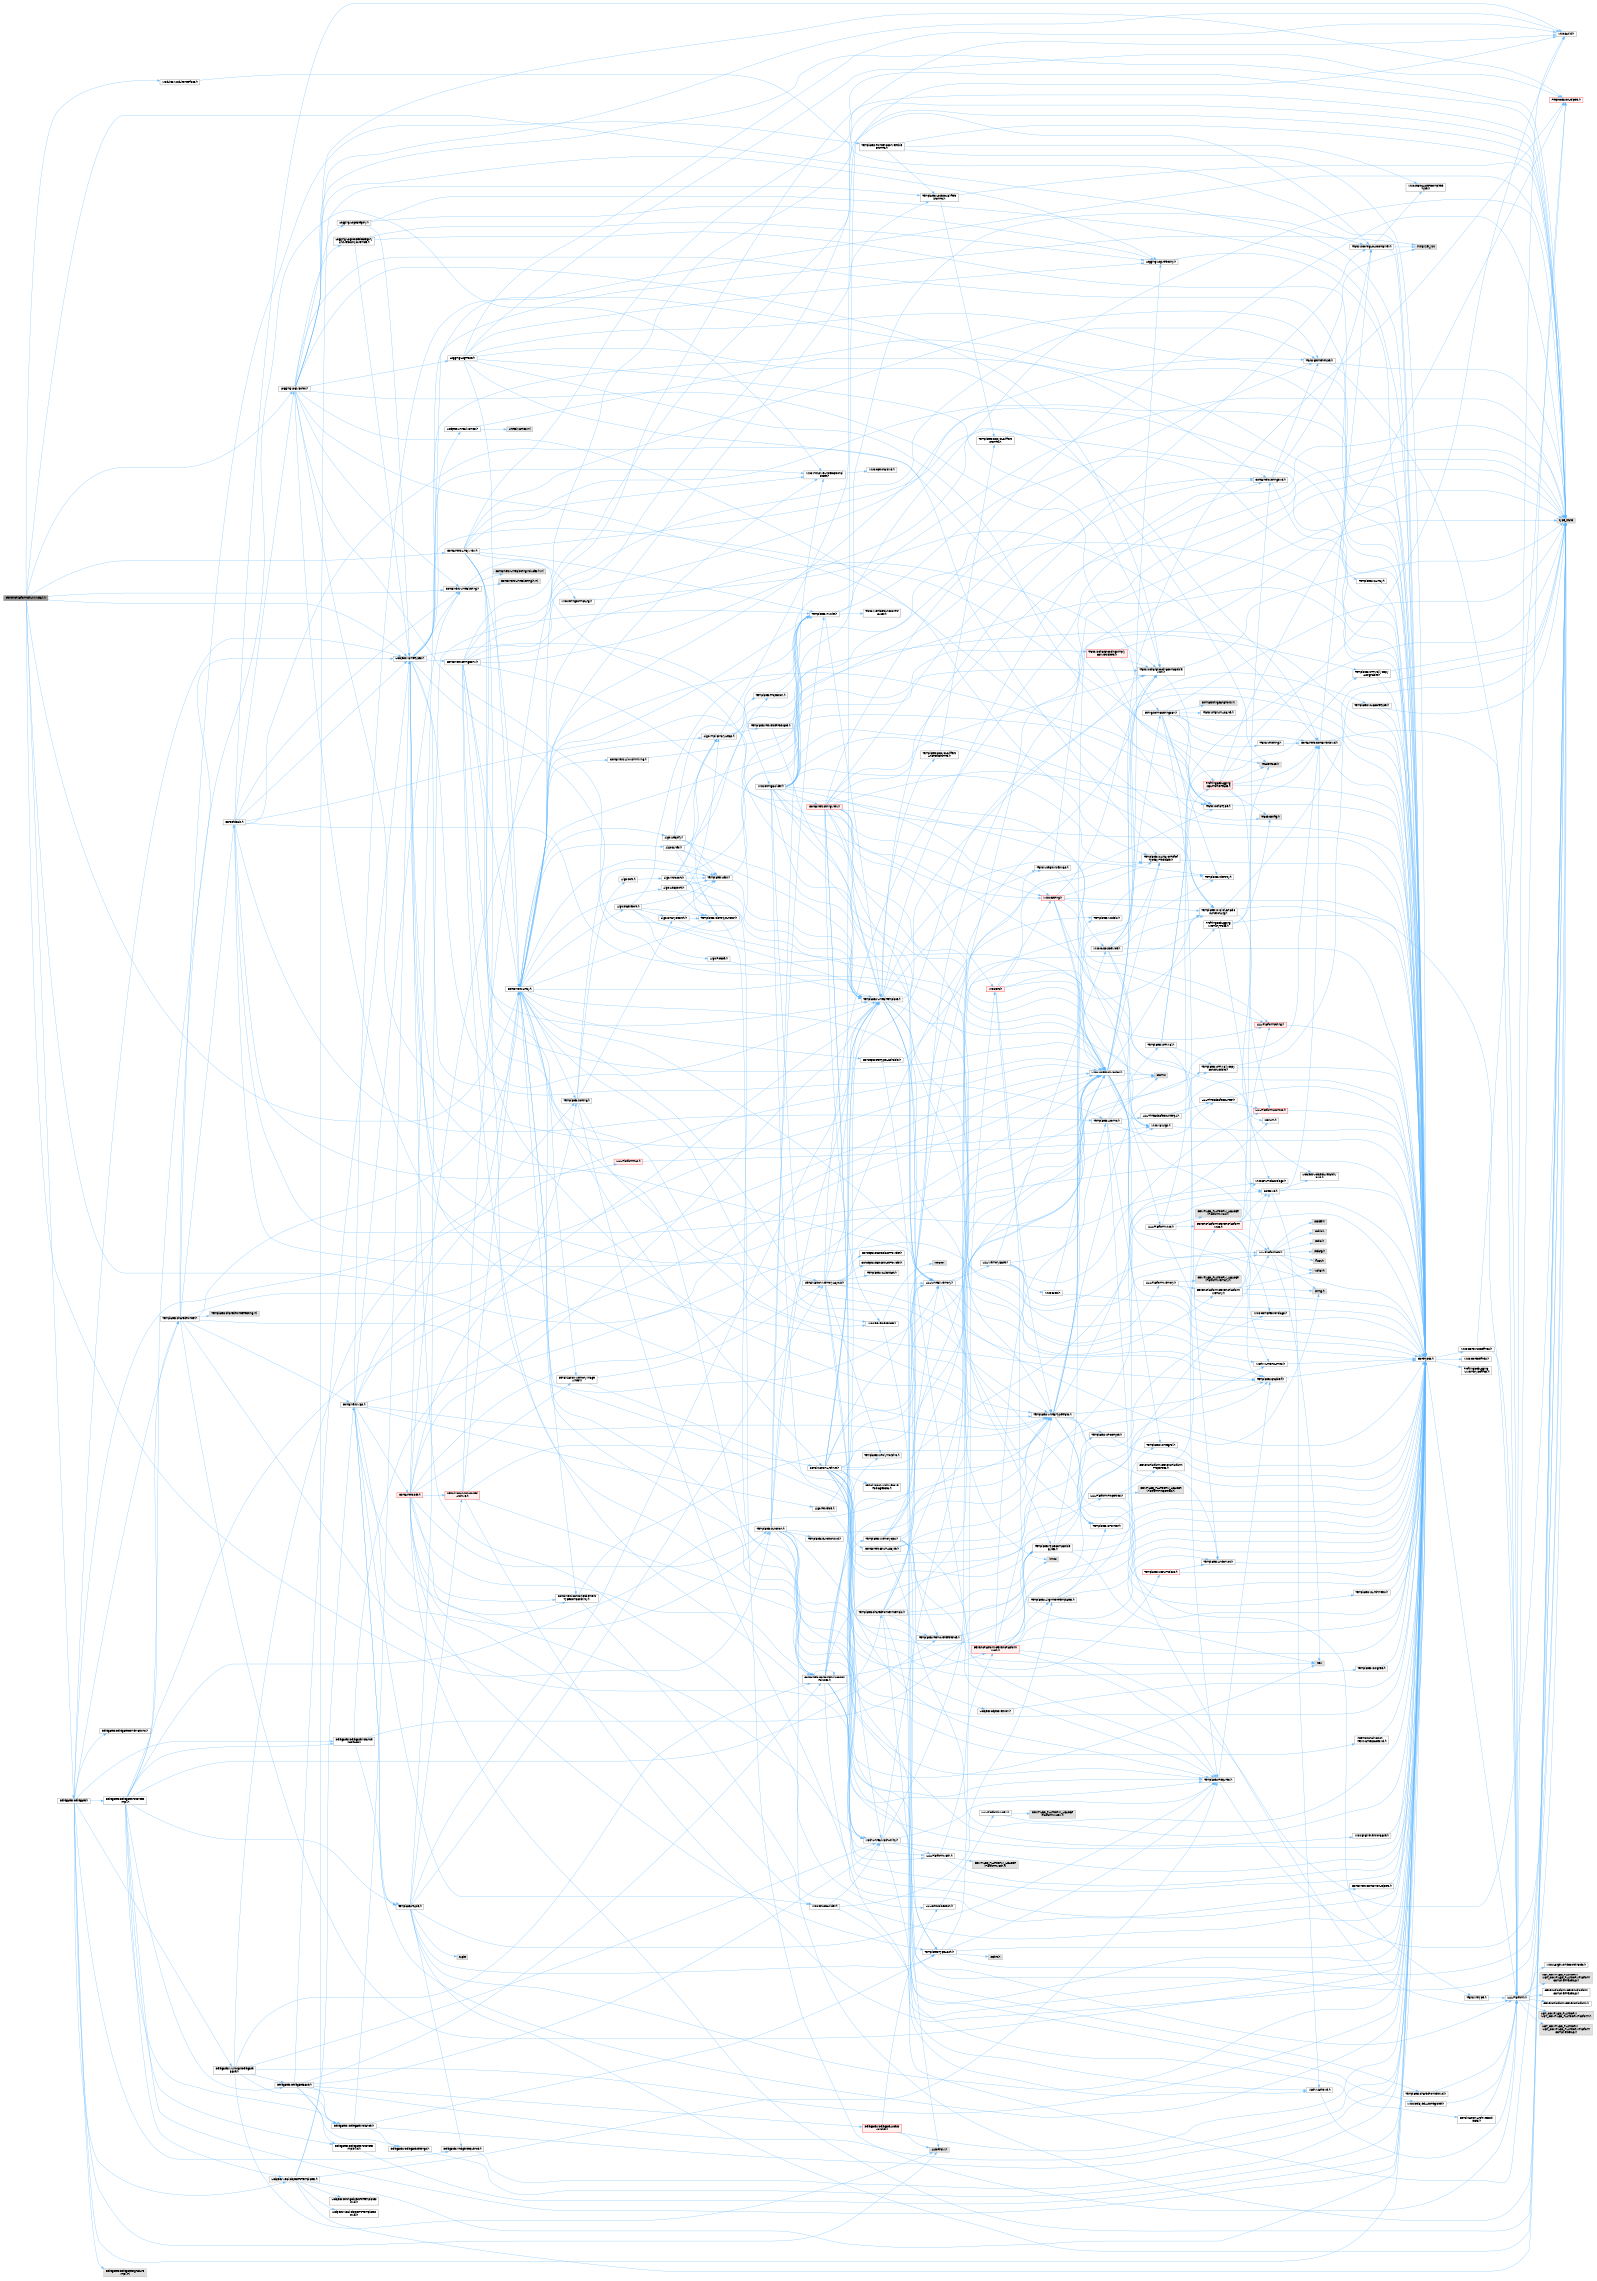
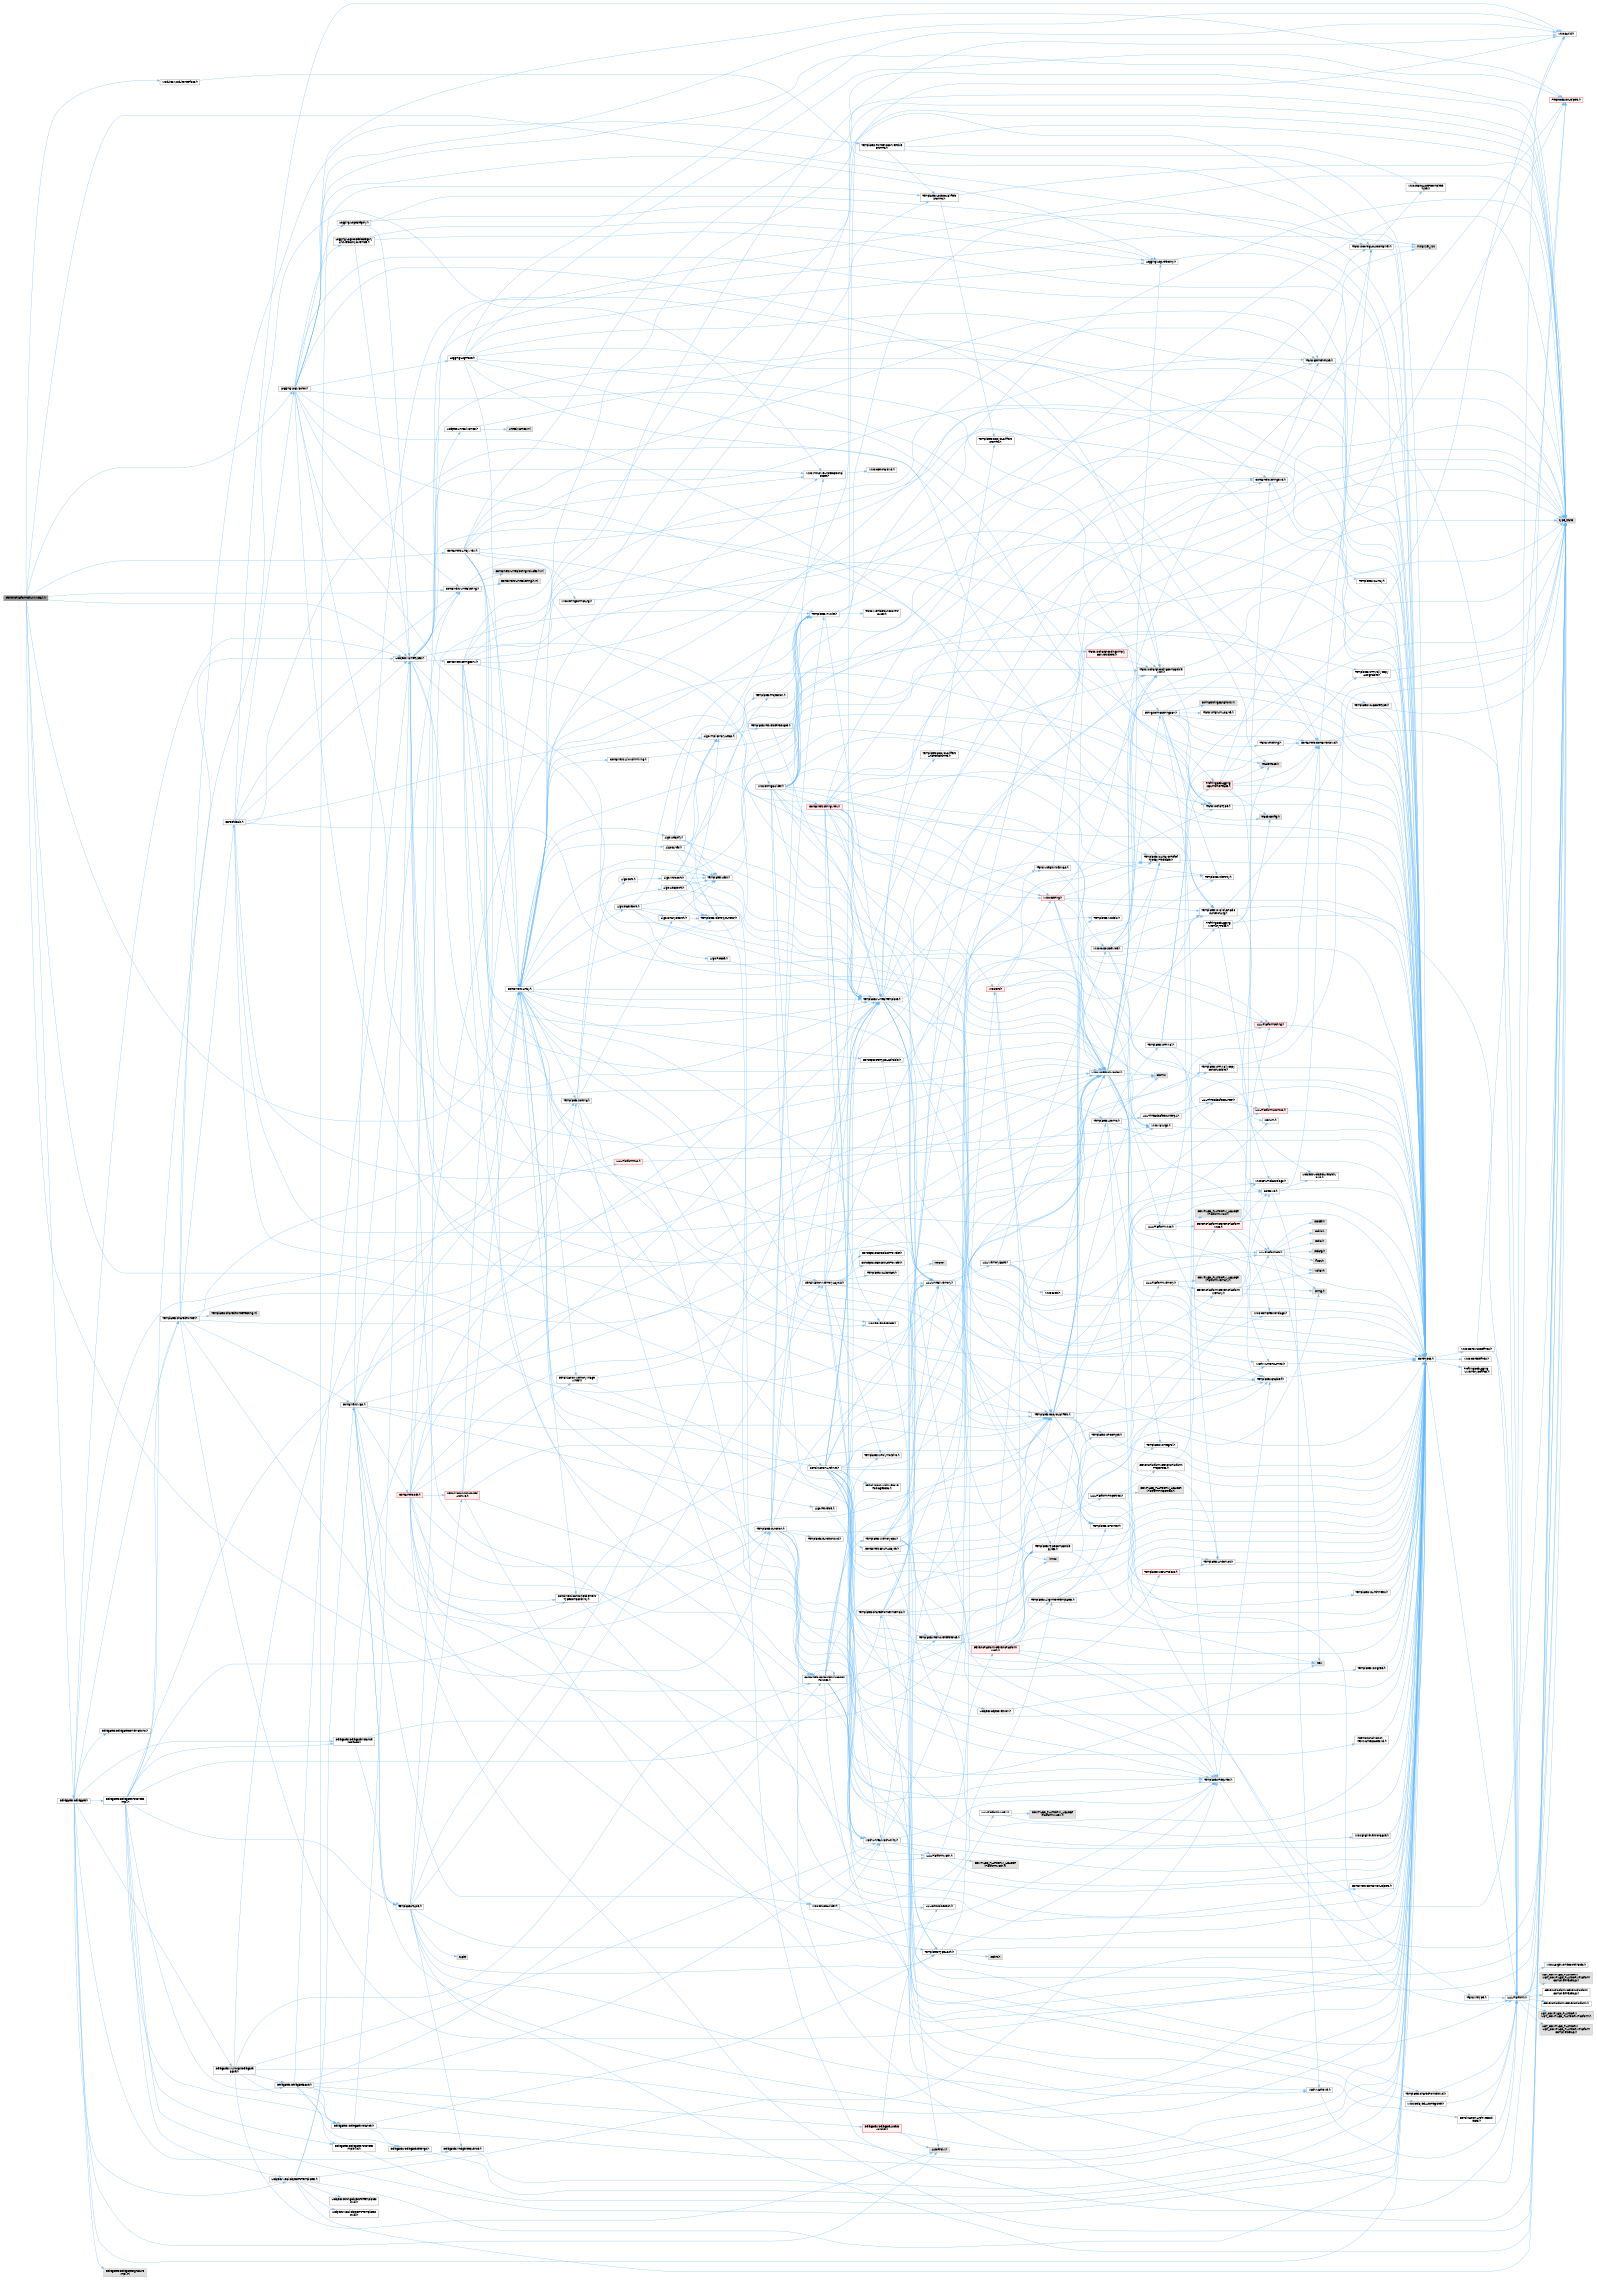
none -> (696, 999)
(598, 1127) -> none
(1053, 1415) -> (1053, 1415)
(861, 1654) -> (846, 1412)
